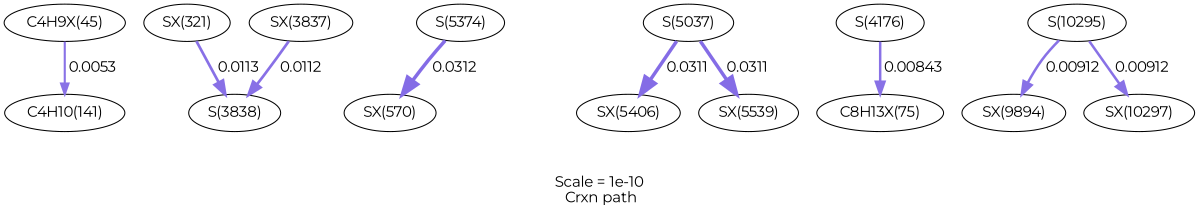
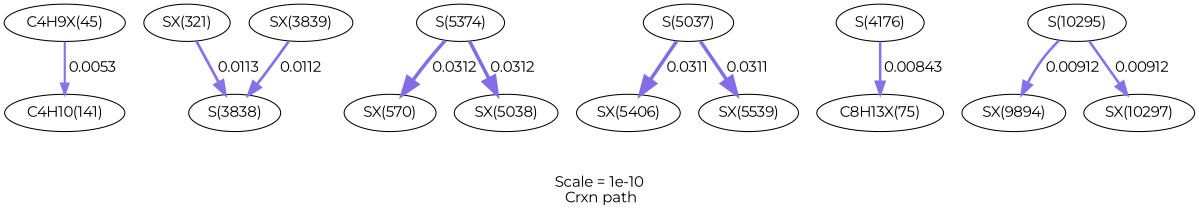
(301, 23) -> (301, 23)
none -> (506, 113)
